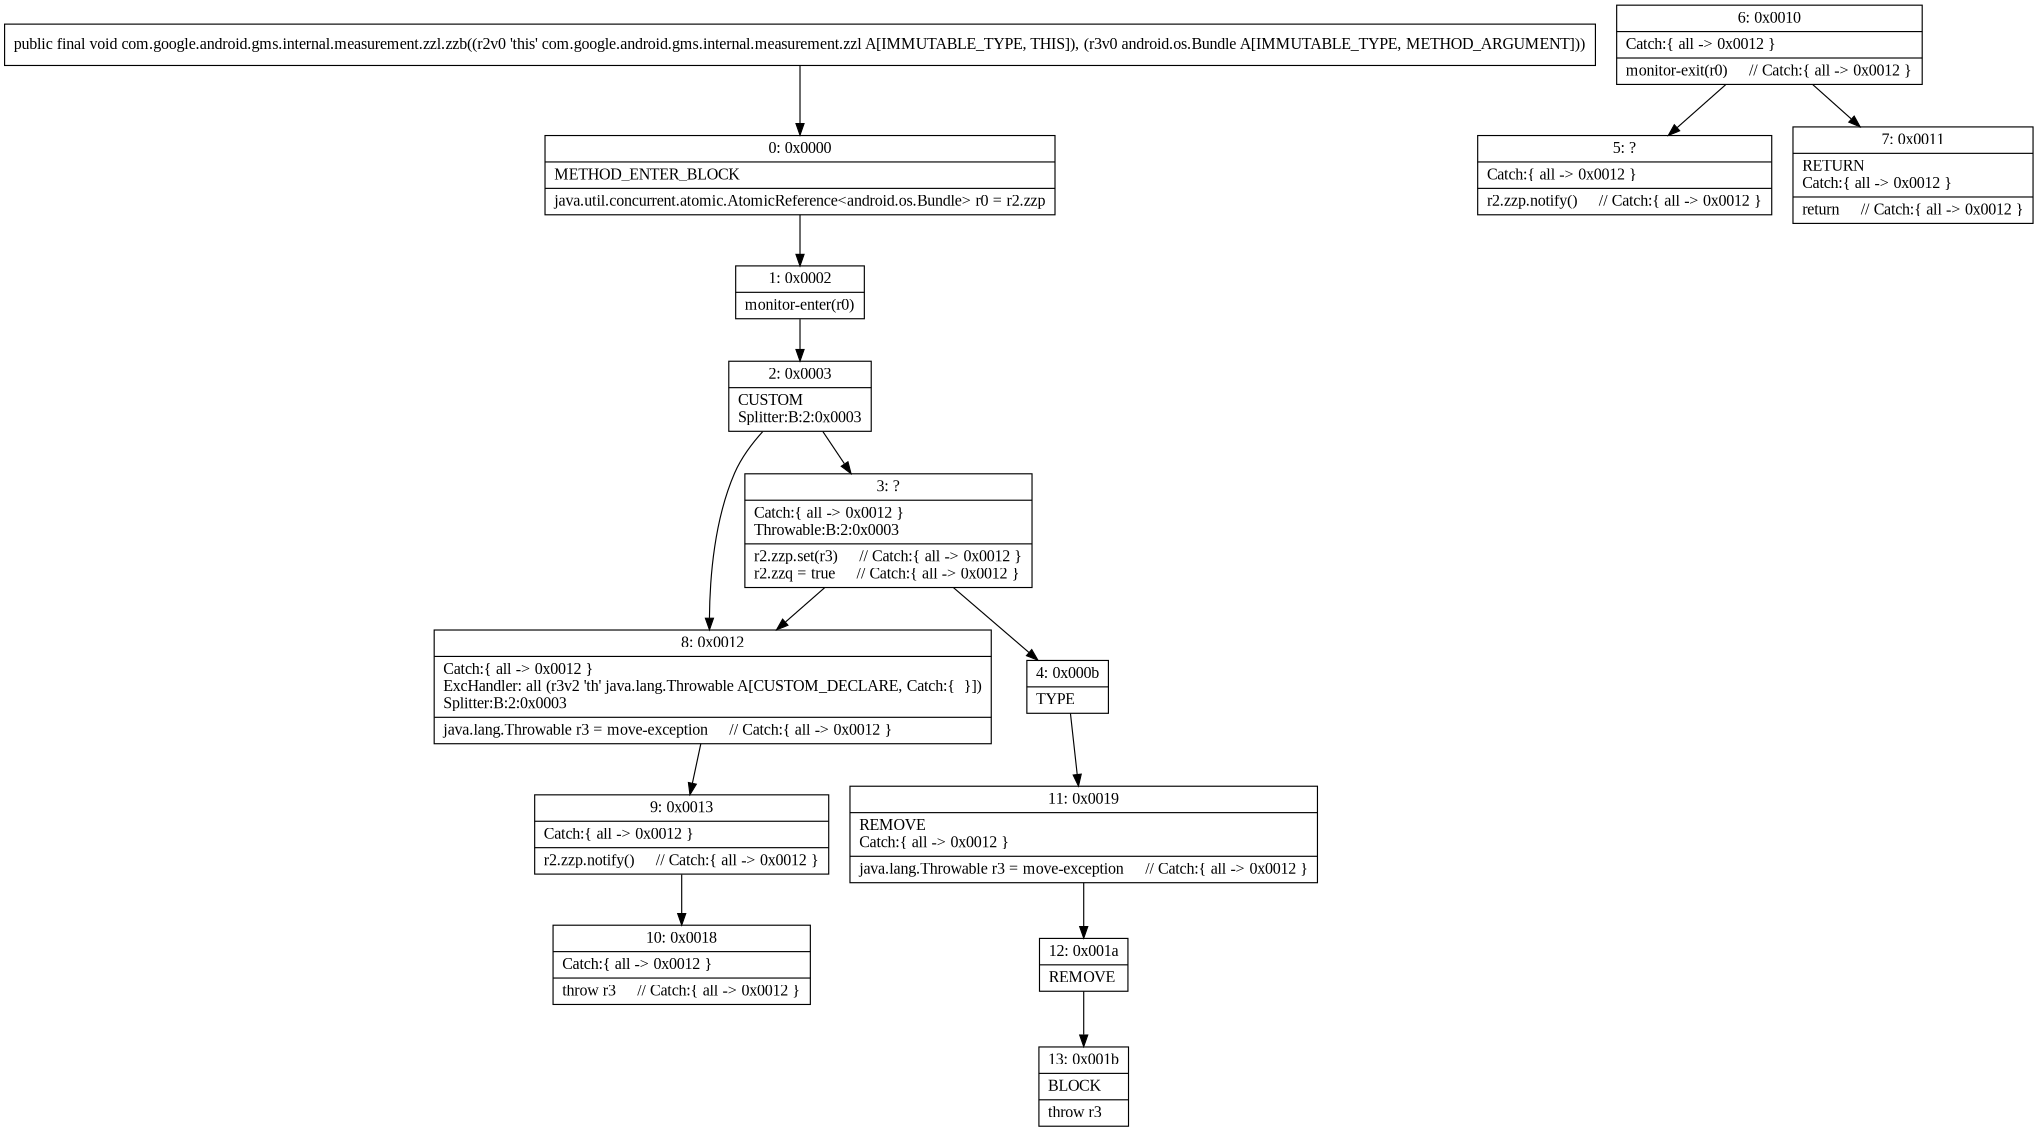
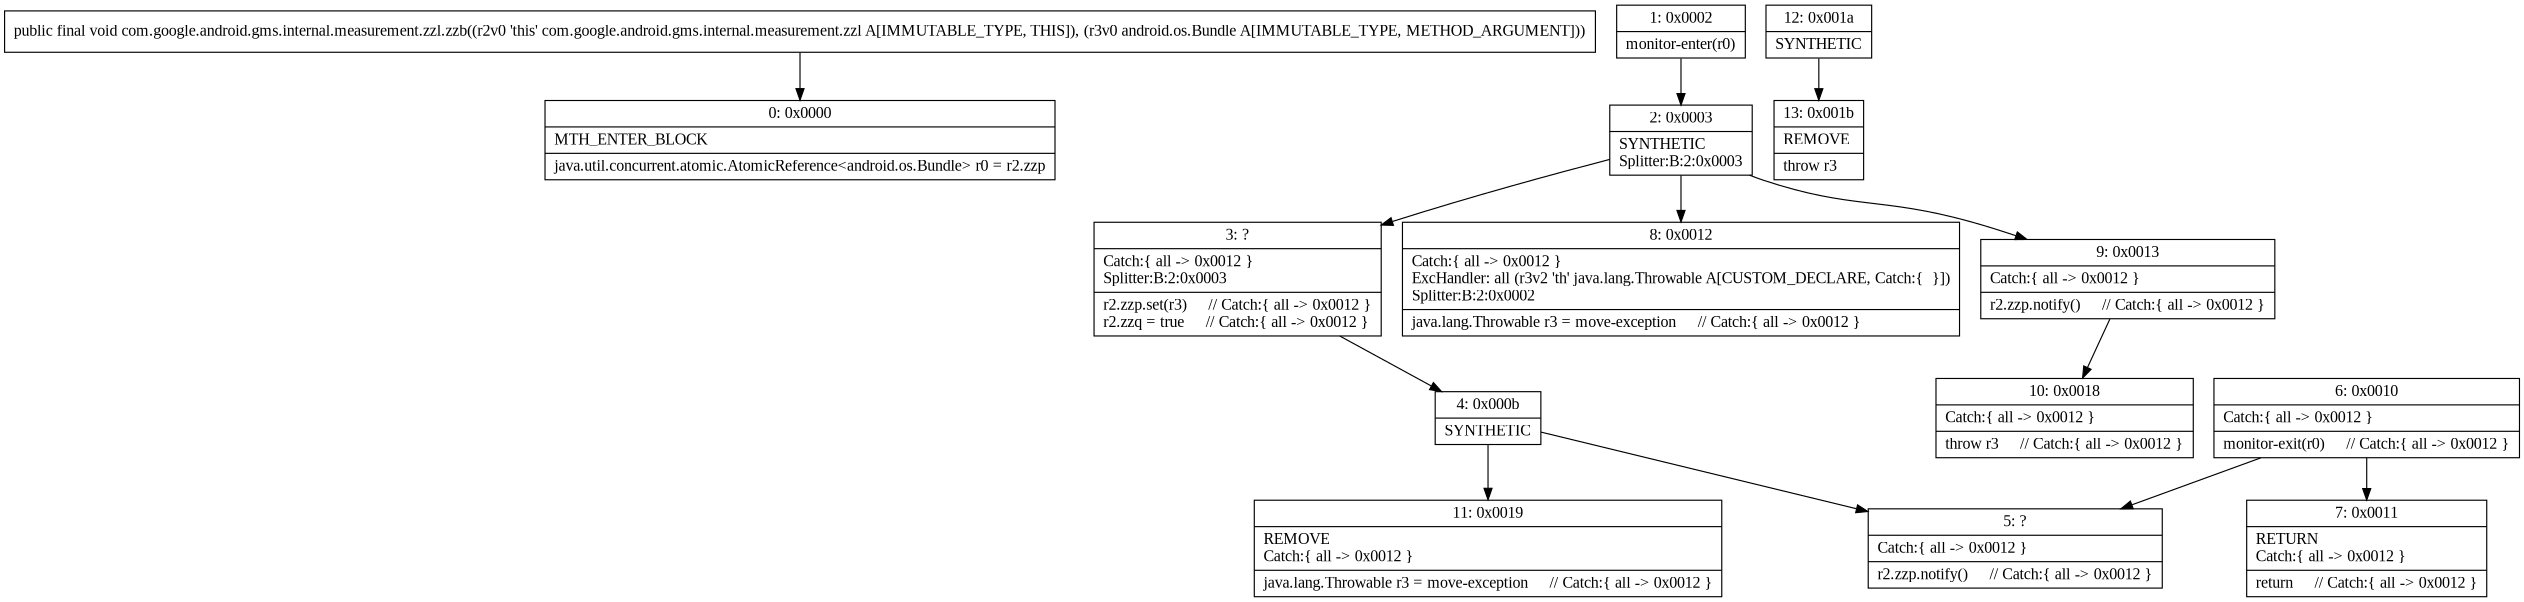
(647, 175) -> (631, 140)
(800, 235) -> none
(771, 400) -> (1663, 144)
none -> (1699, 470)
(827, 530) -> (1165, 279)
(805, 605) -> none
(1056, 700) -> (1488, 431)
(505, 704) -> (1474, 296)
(697, 764) -> (1883, 205)
(1084, 905) -> none
(1082, 977) -> (1819, 44)
(1075, 1086) -> (1817, 140)
